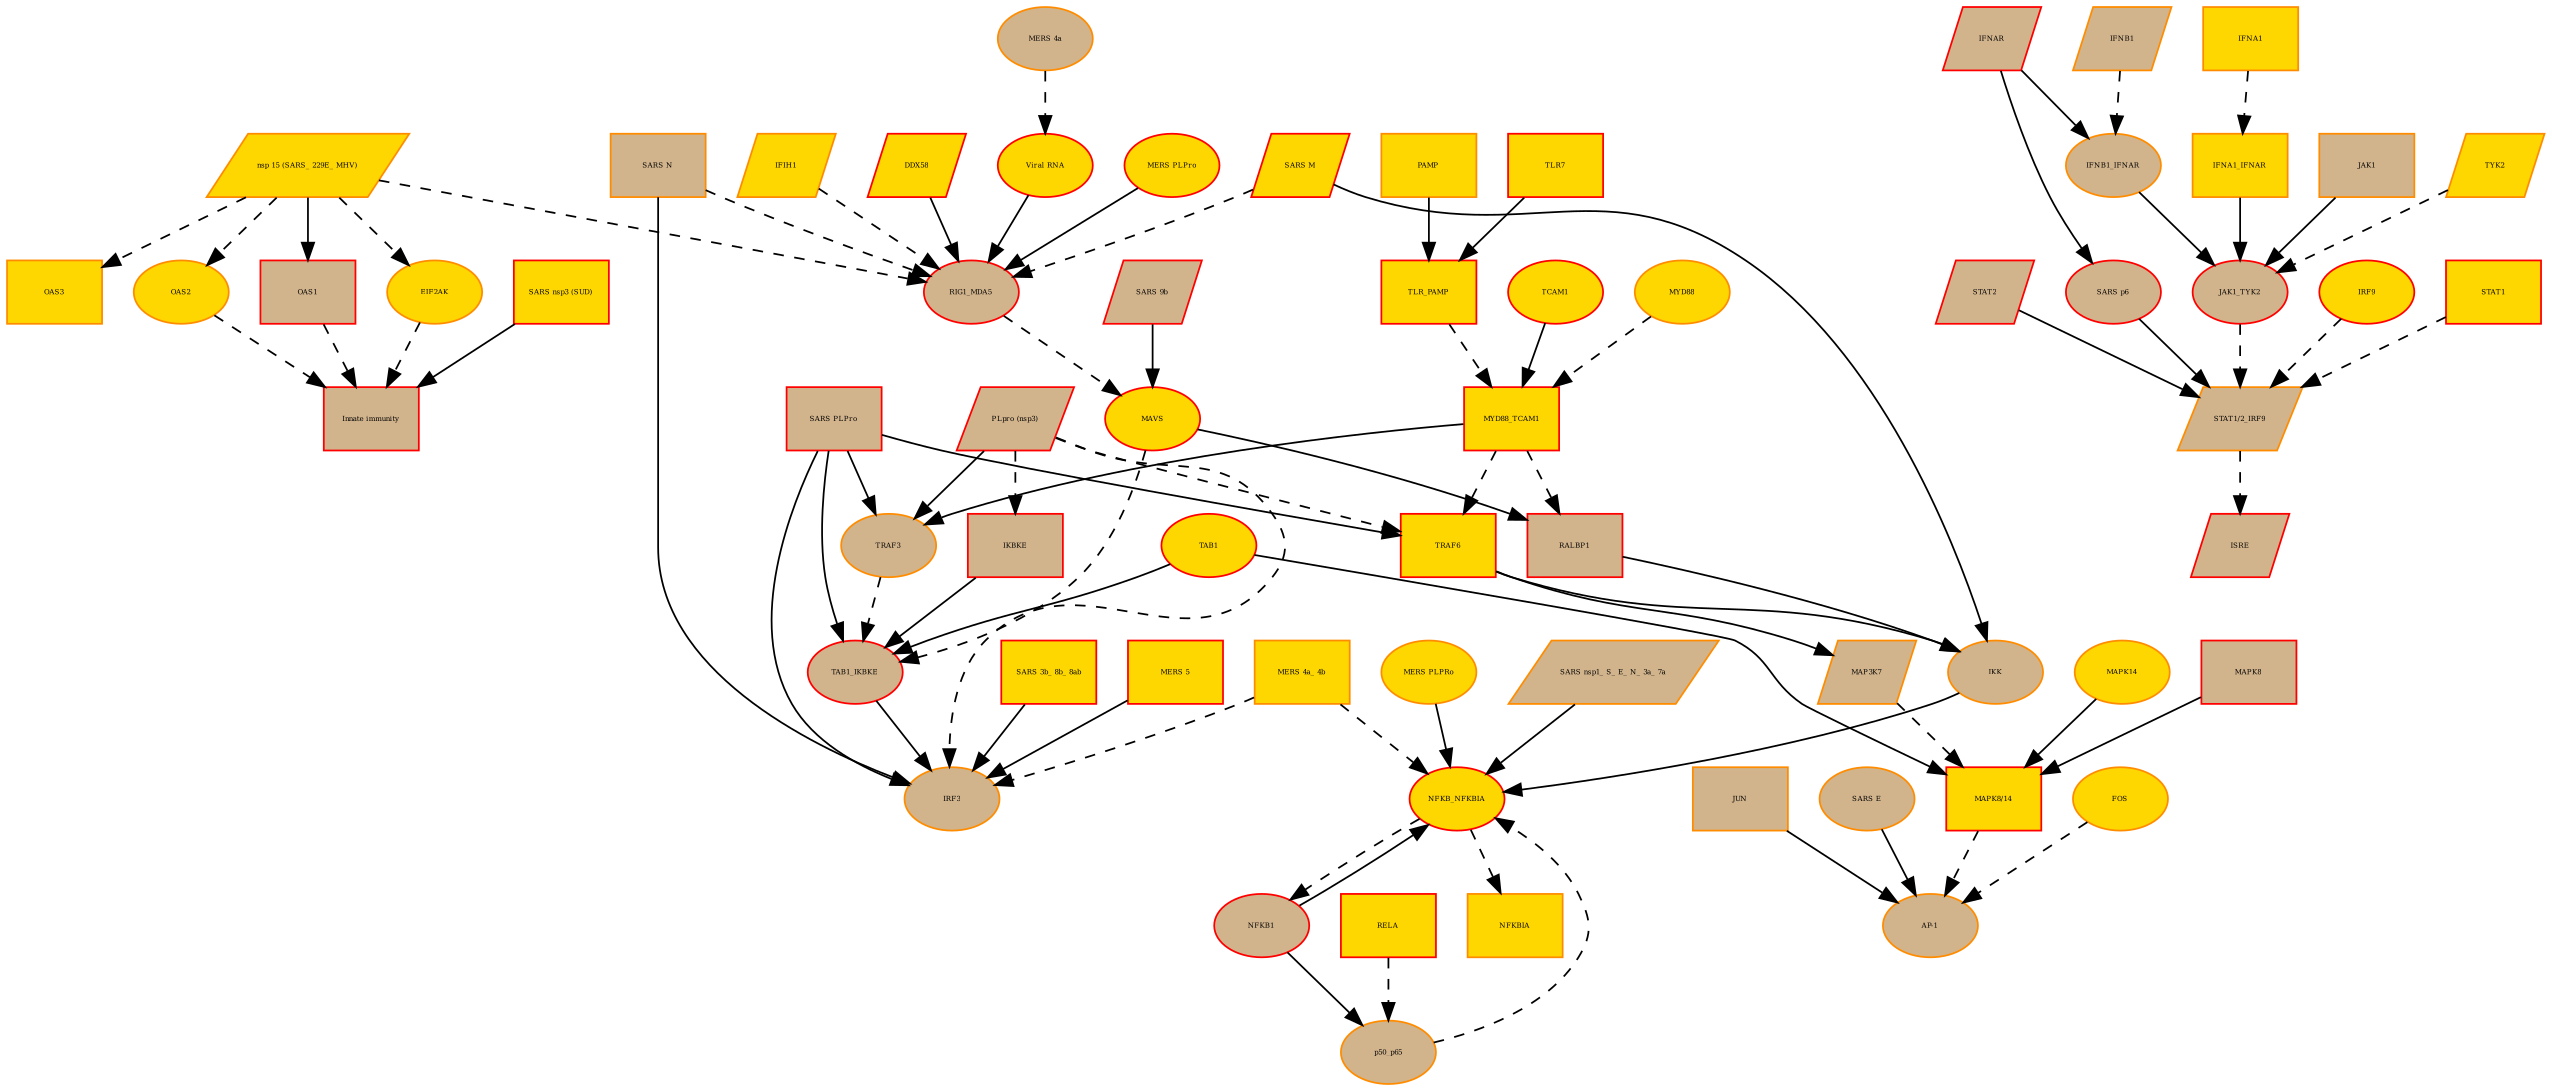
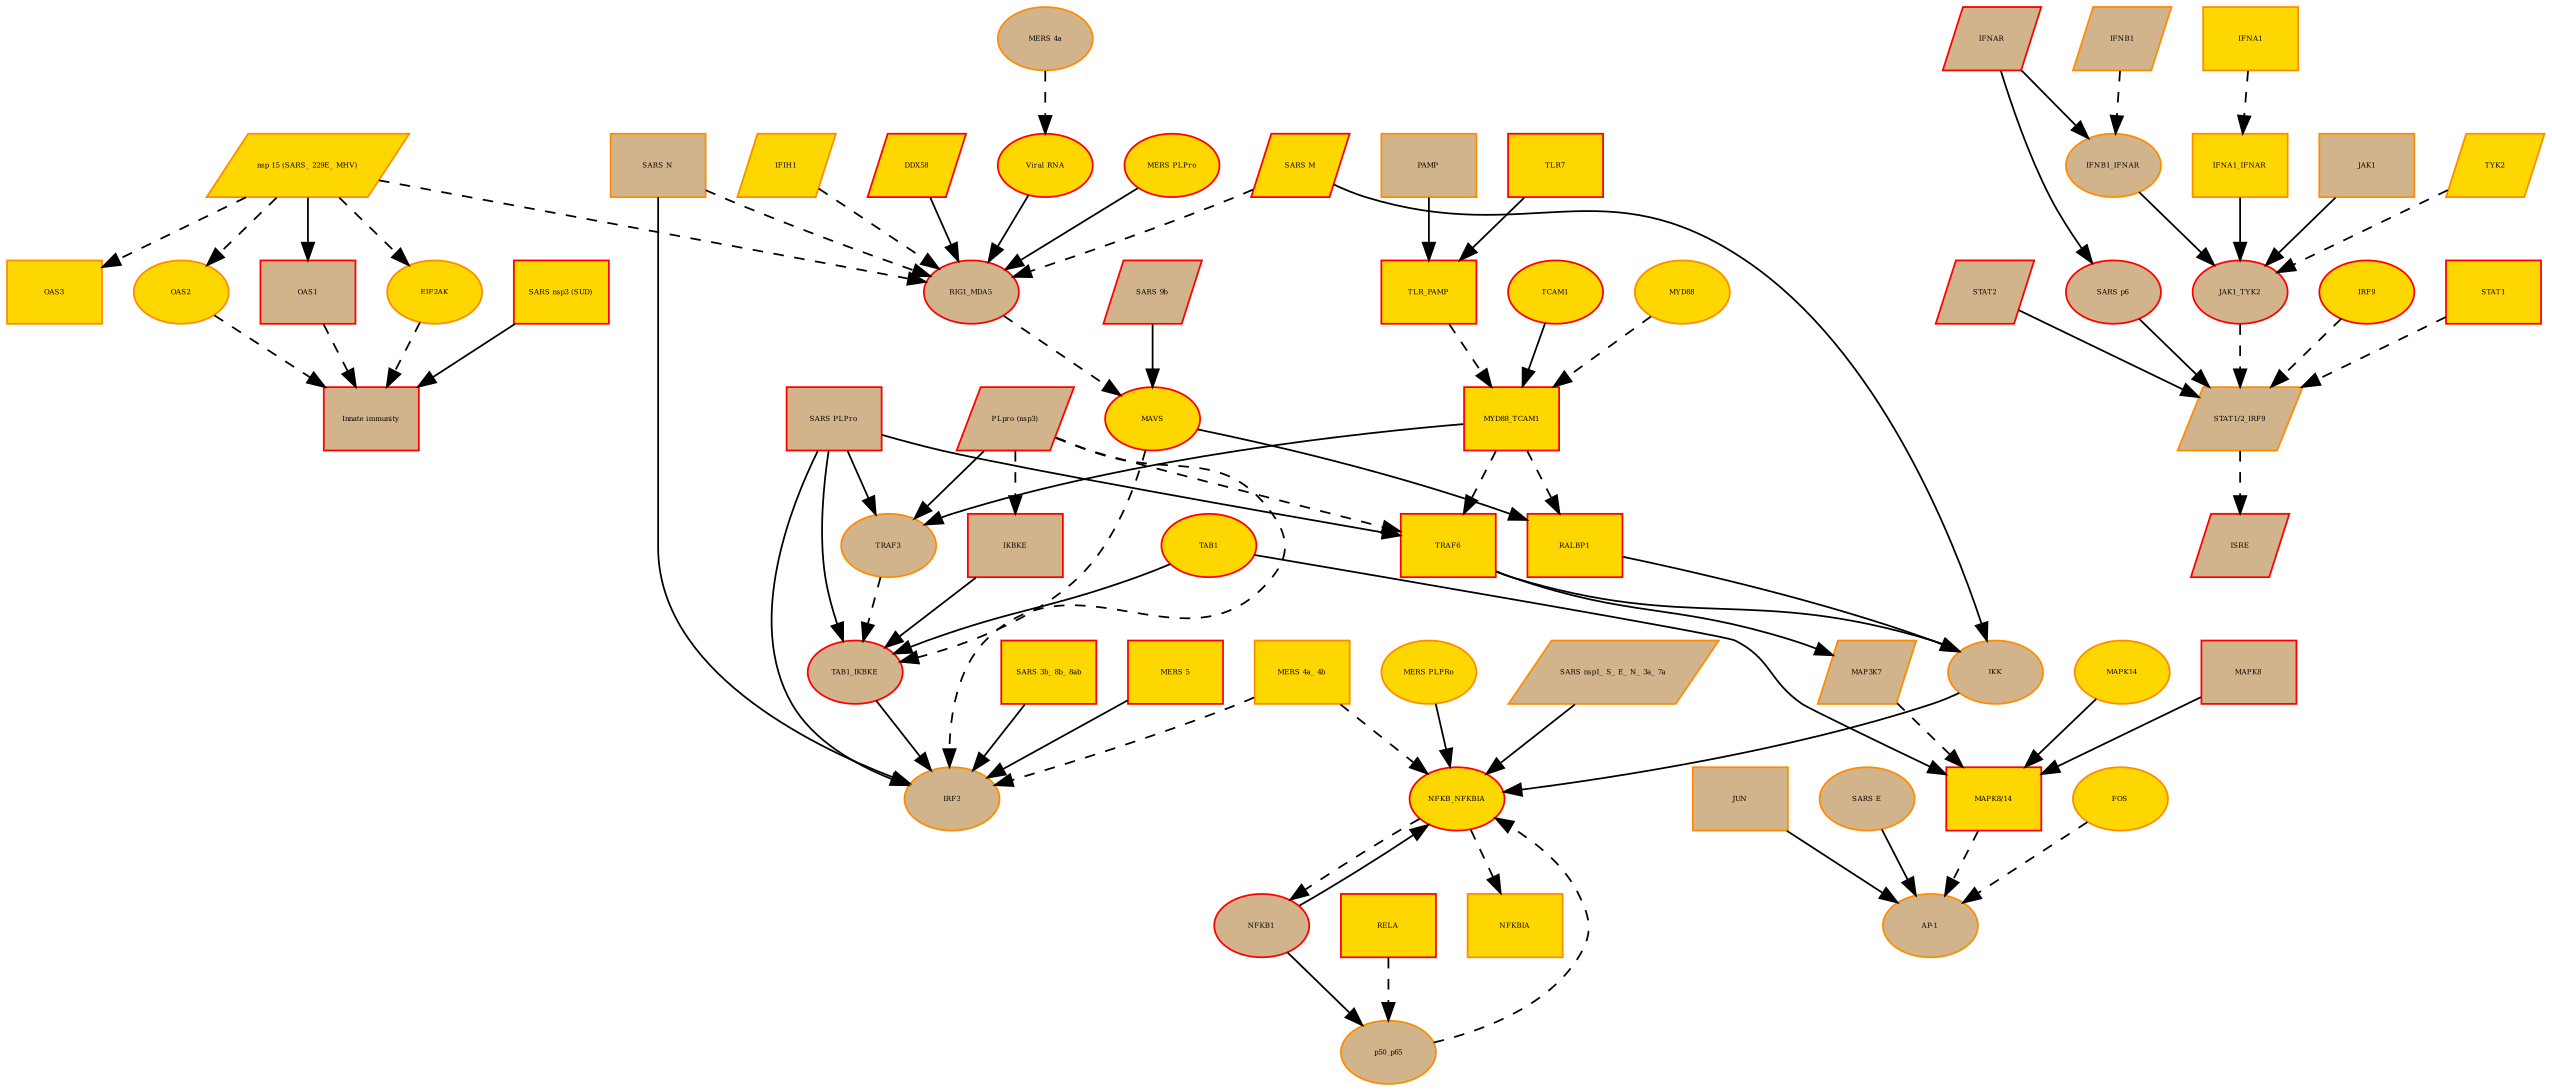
(1429, 165) -> (1429, 165)
(1575, 546) -> (1575, 546)
